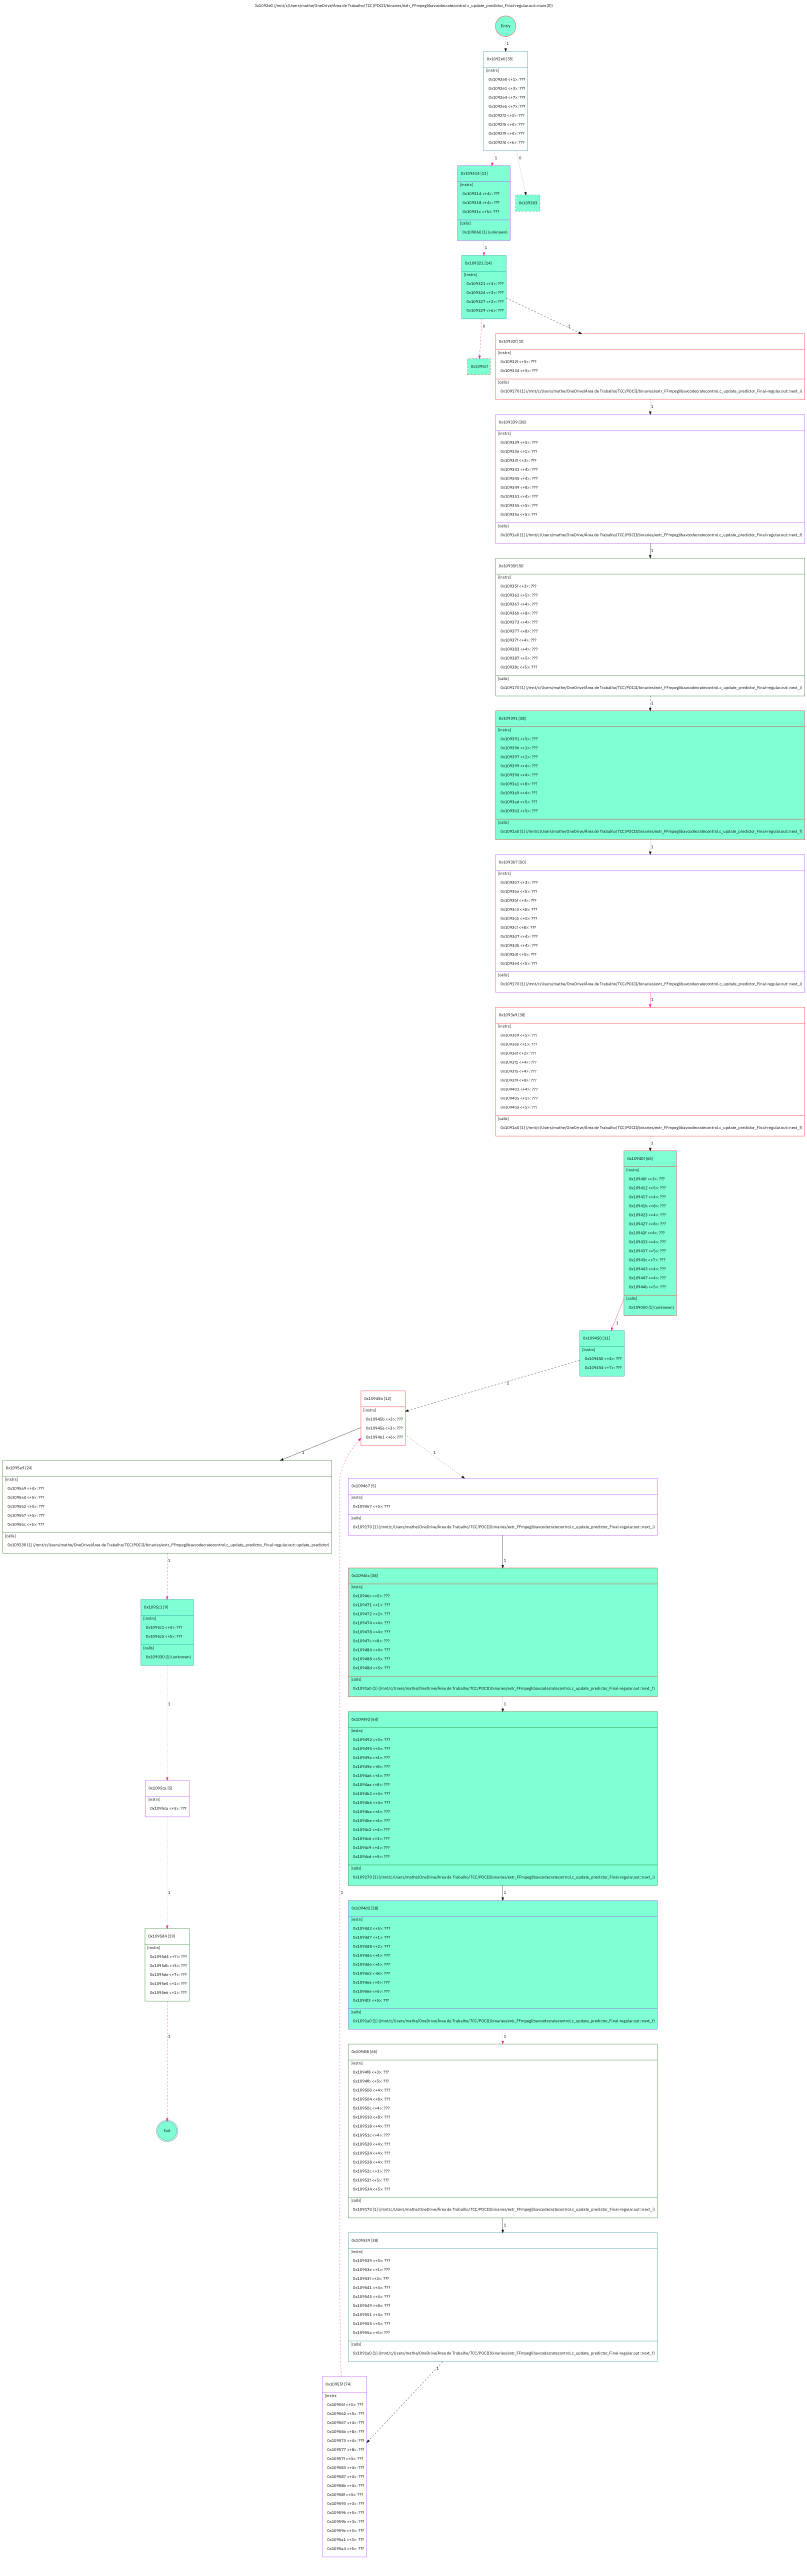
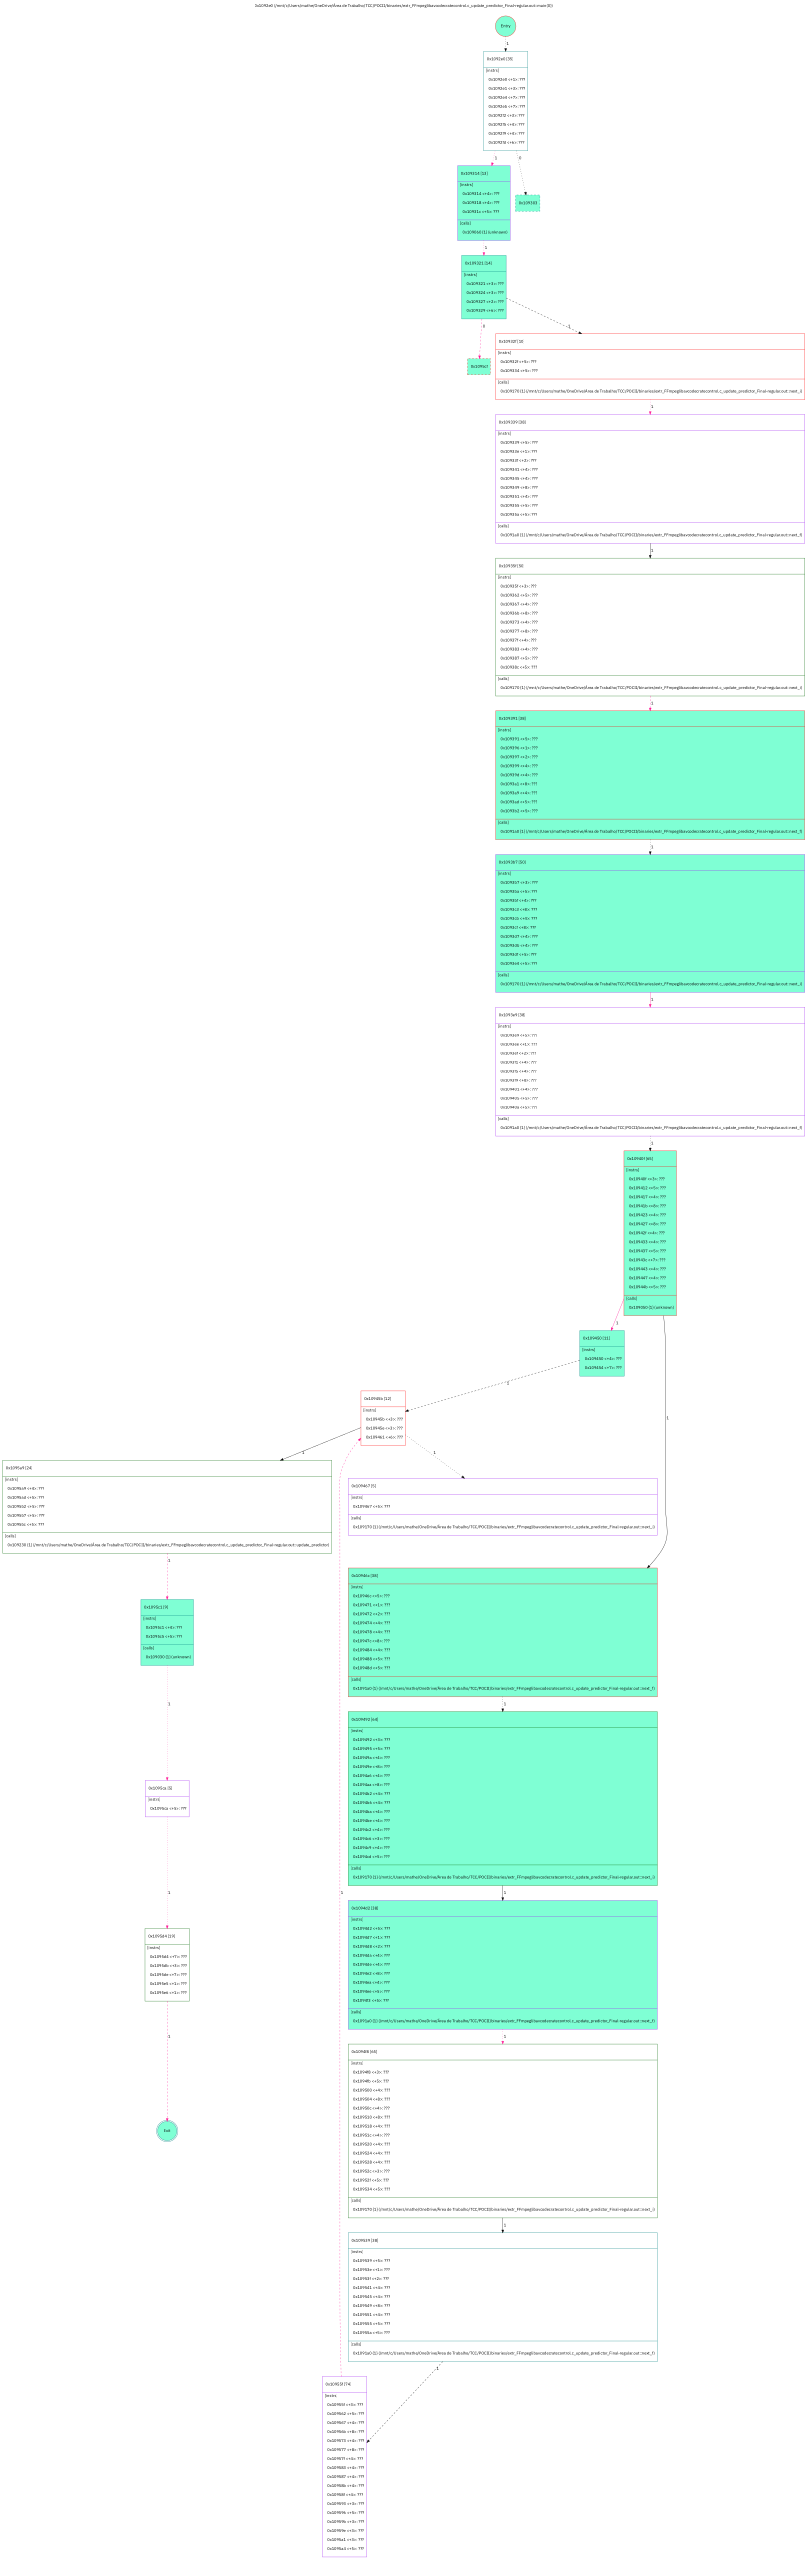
(650, 406) -> (650, 406)
(650, 702) -> (650, 702)
(650, 923) -> (650, 923)
(650, 1072) -> (650, 1072)
(503, 1550) -> (666, 1443)
